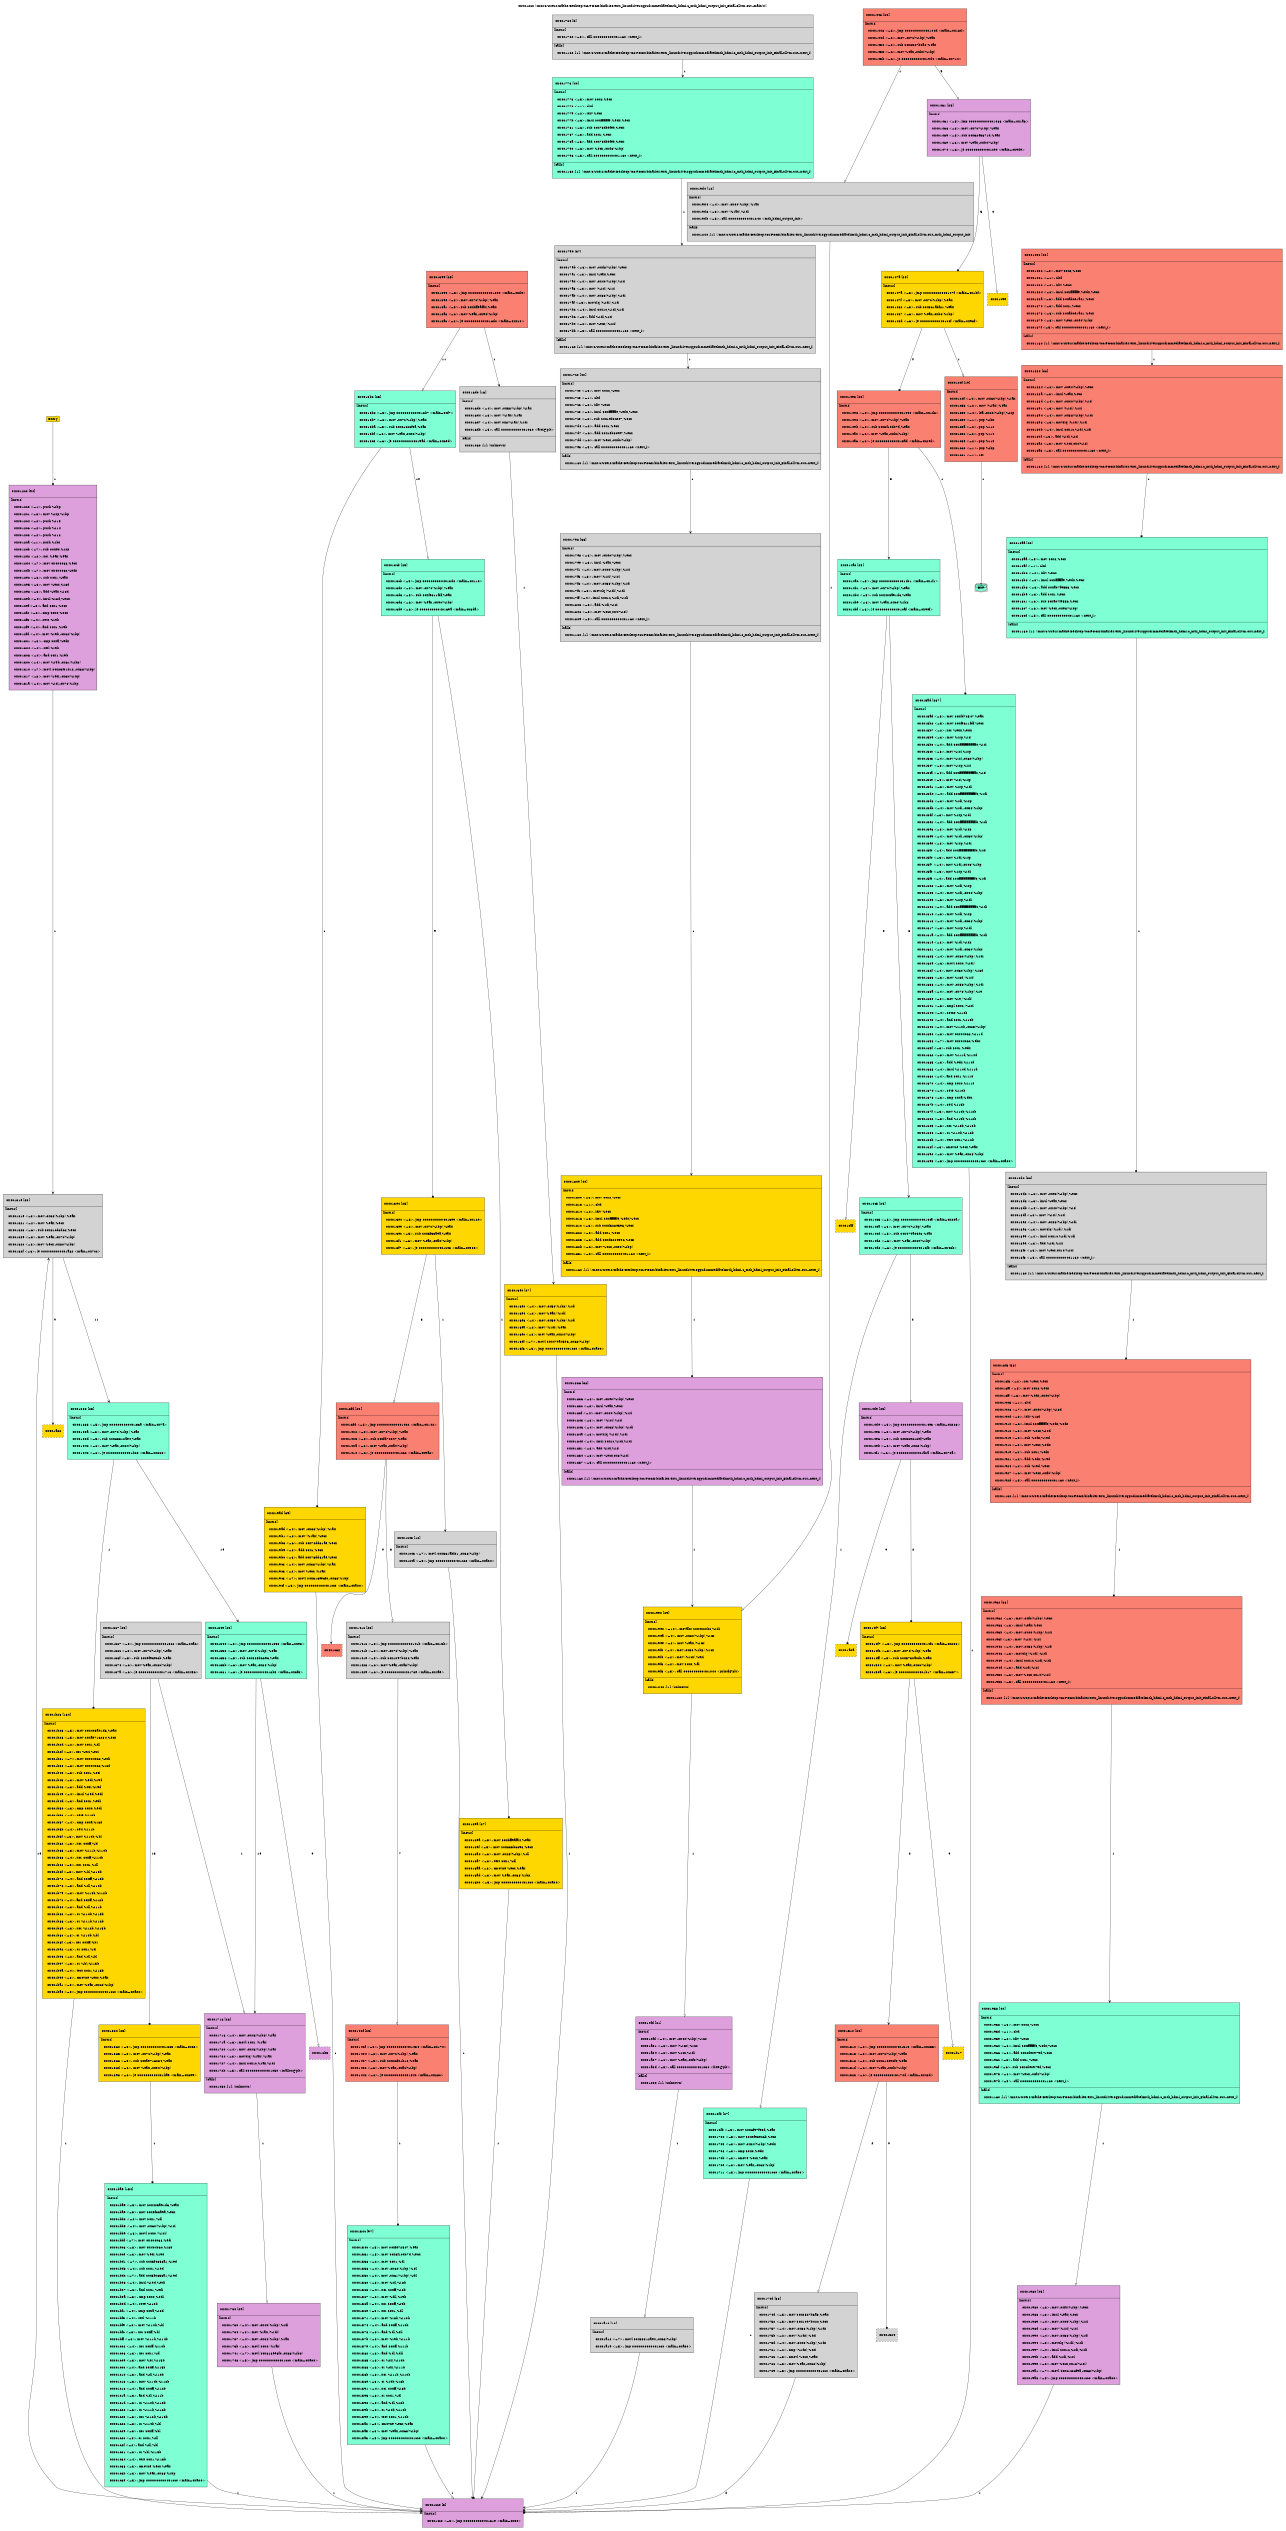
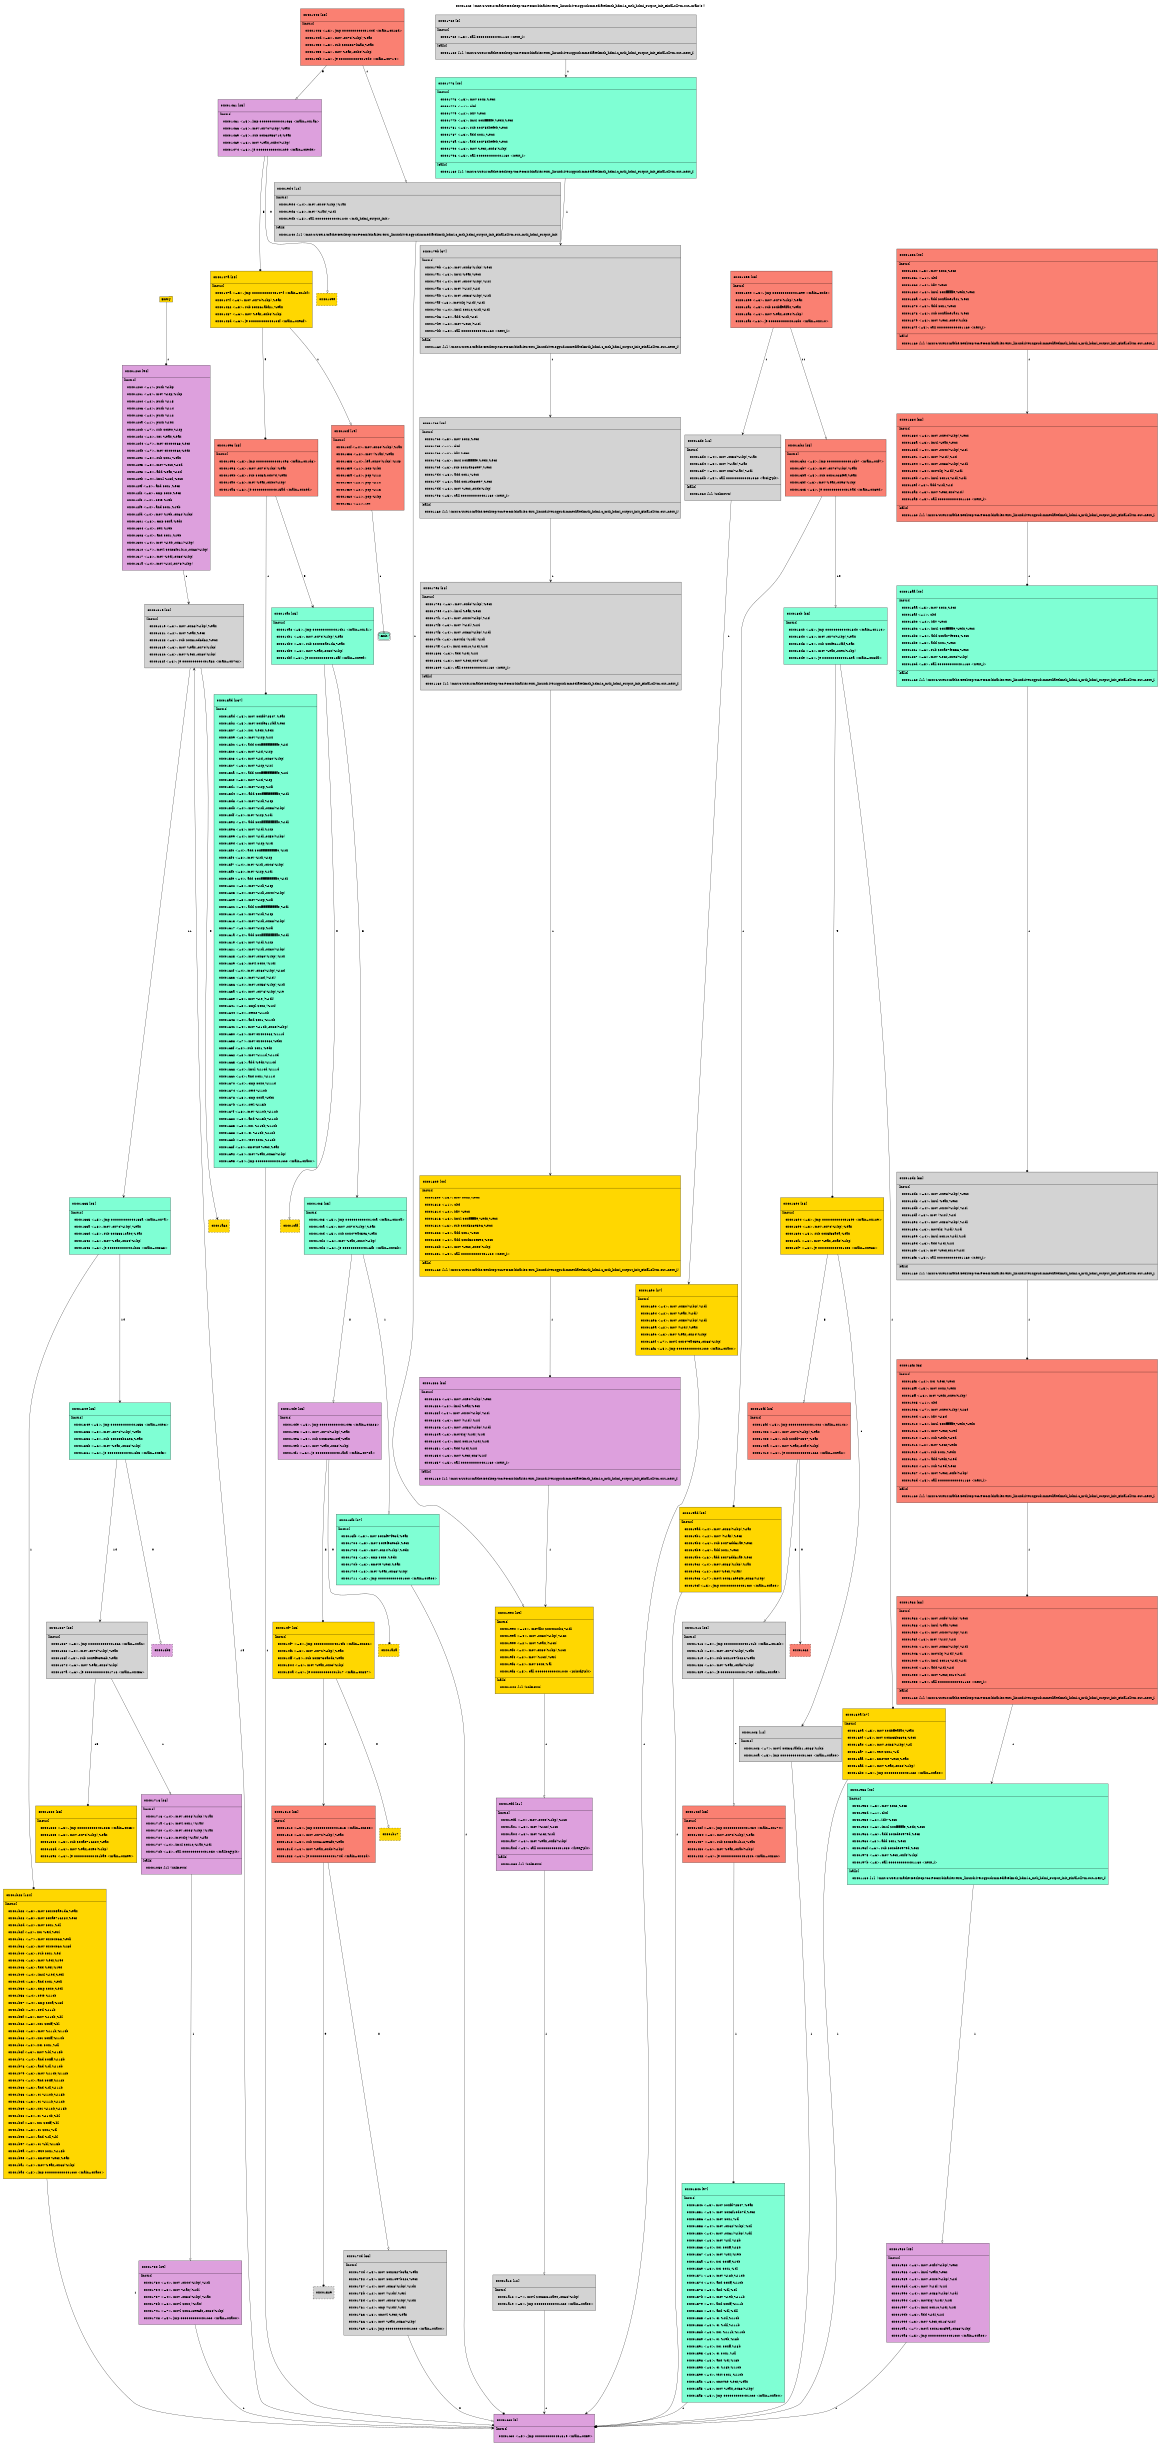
(405, 419) -> (836, 468)
(255, 1845) -> (109, 1540)
(156, 2335) -> none
